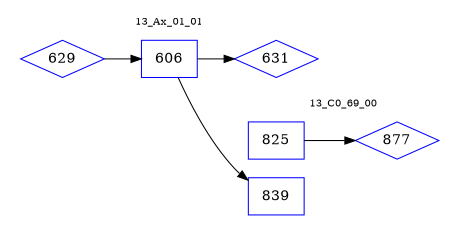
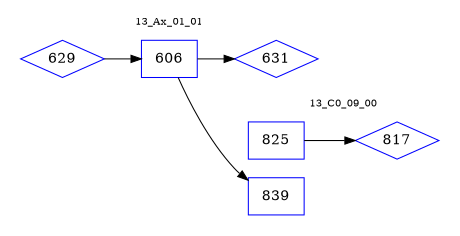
(344, 104) -> (344, 104)
(397, 141) -> (397, 141)
